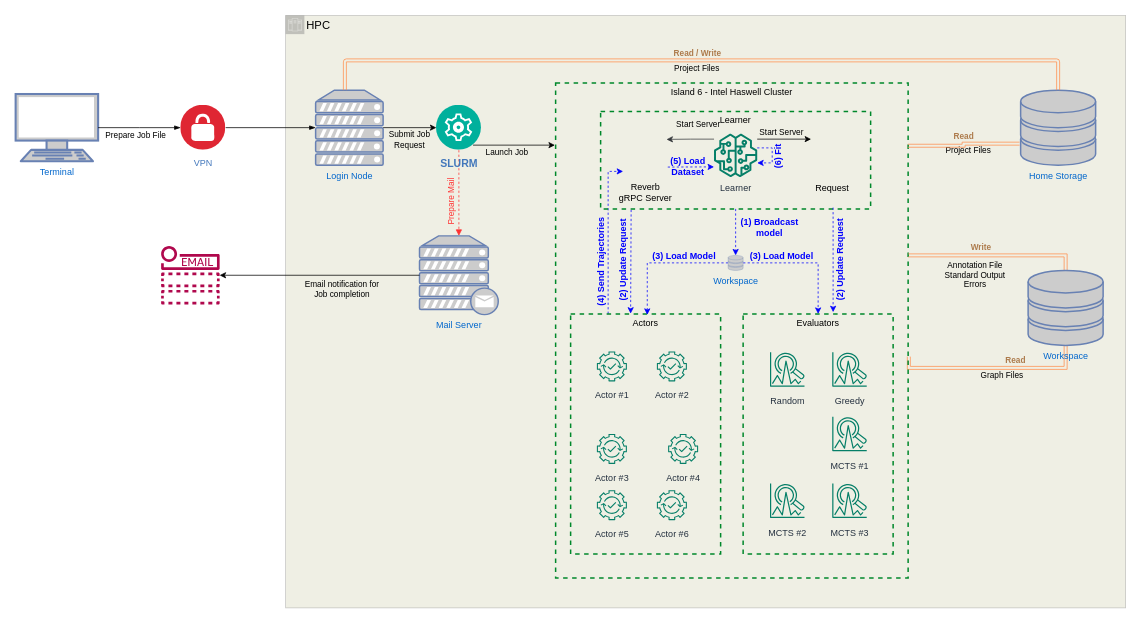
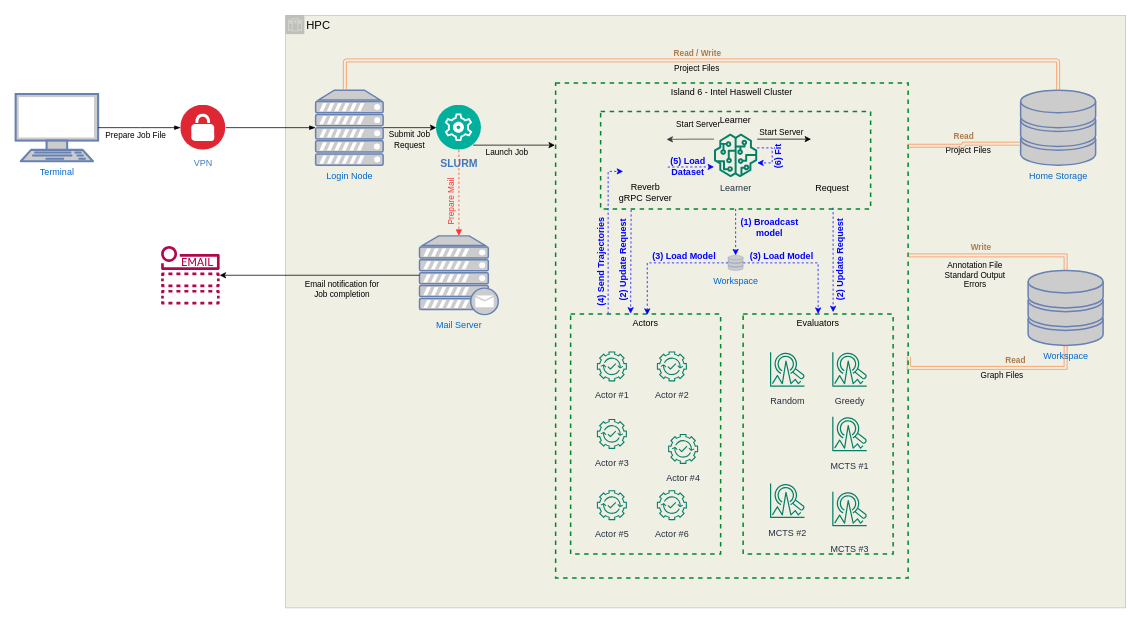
(612, 449) -> (612, 434)
(849, 501) -> (849, 509)
